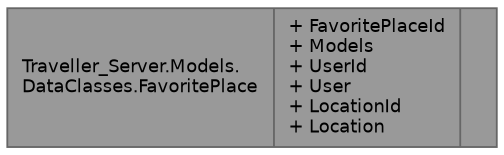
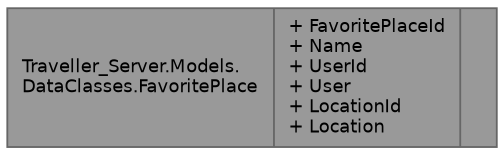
(331, 47) -> (326, 47)
